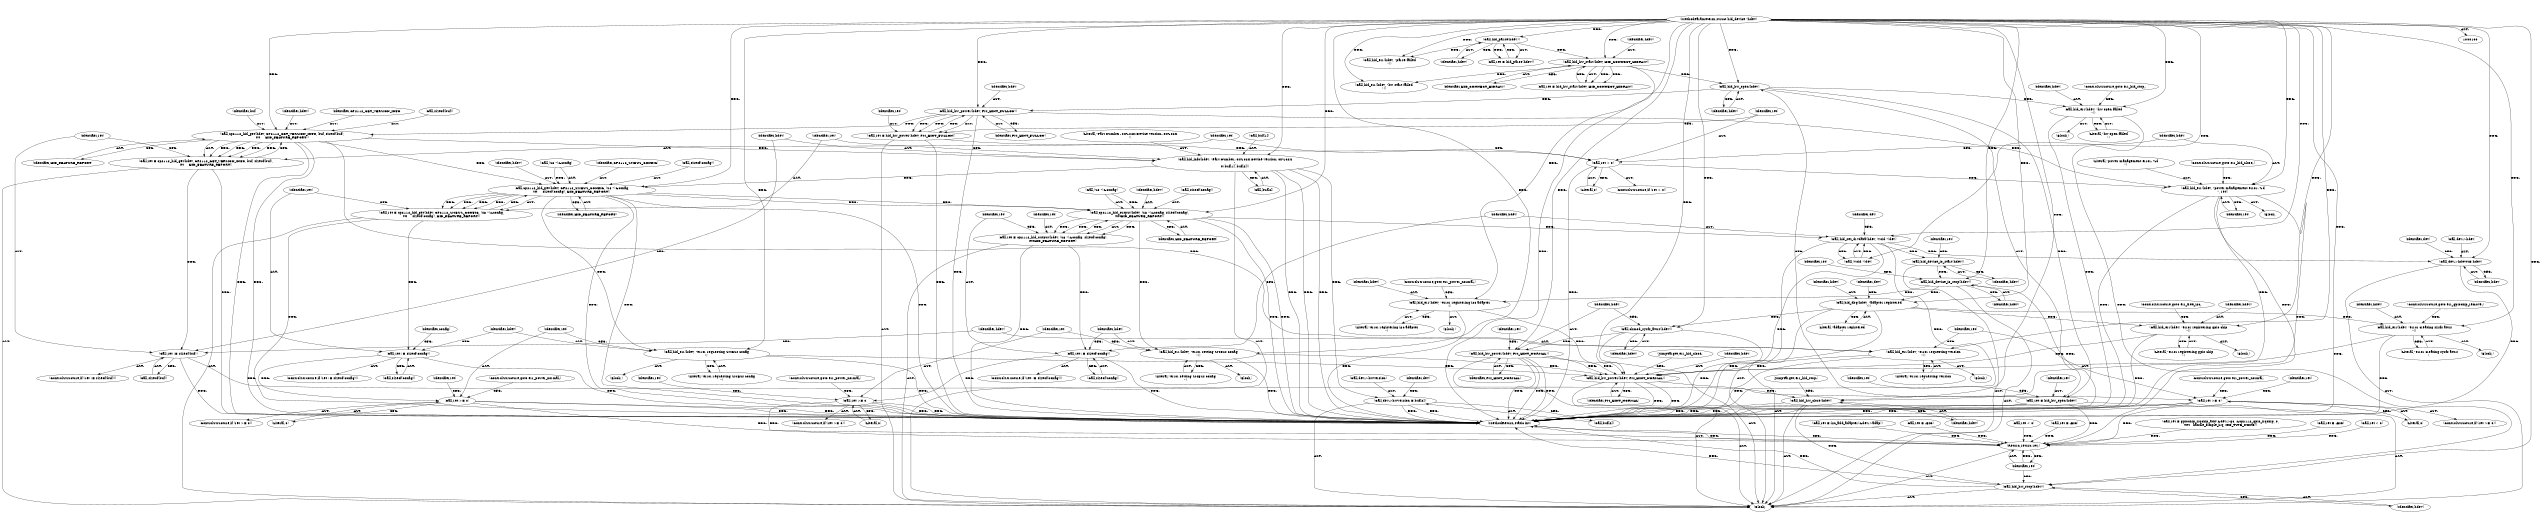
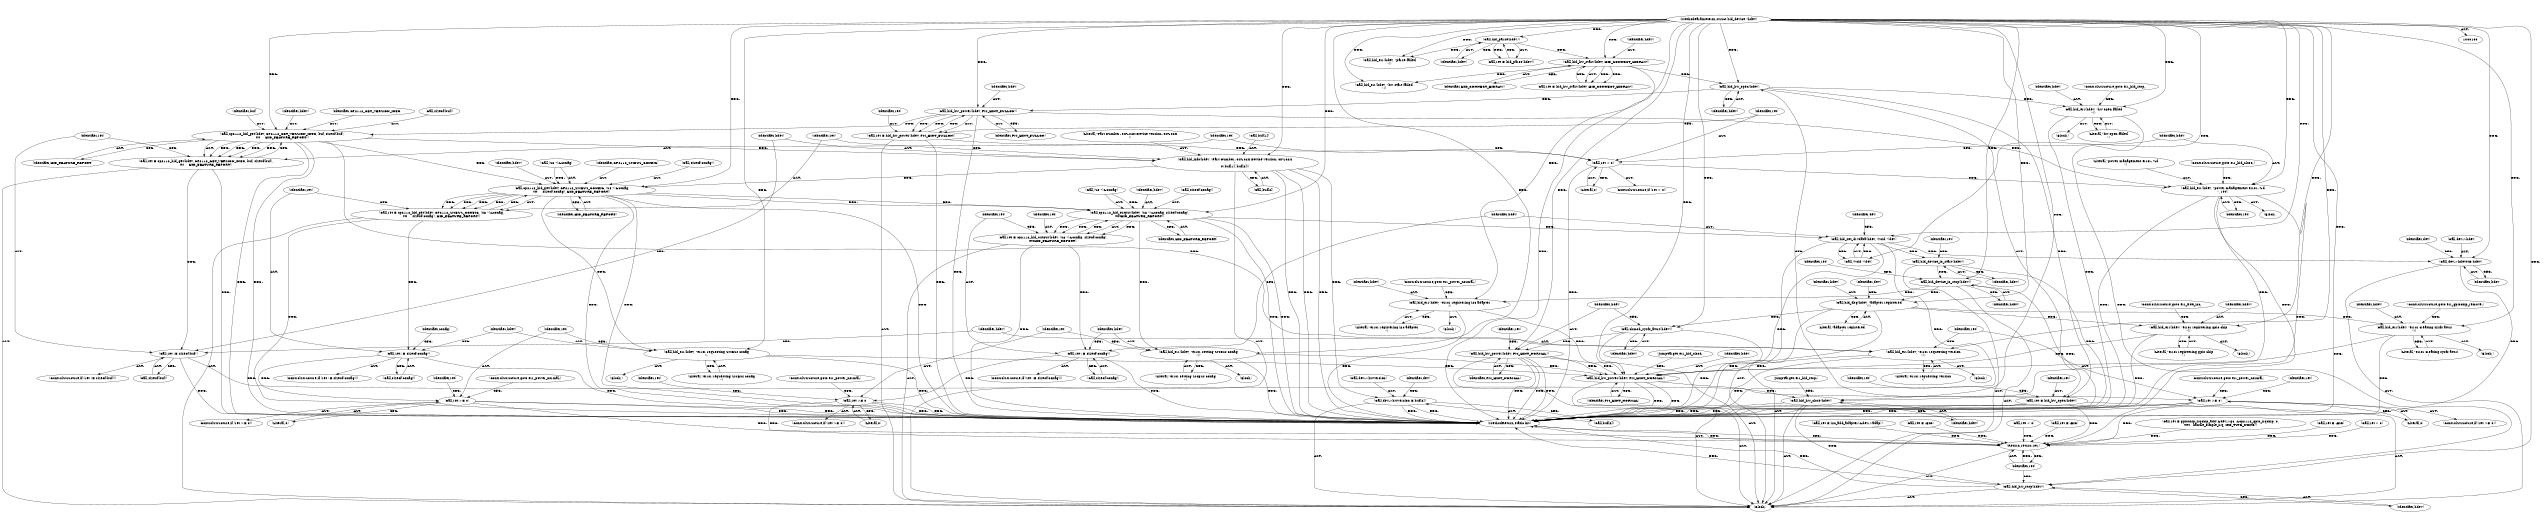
none -> (2106, 392)
